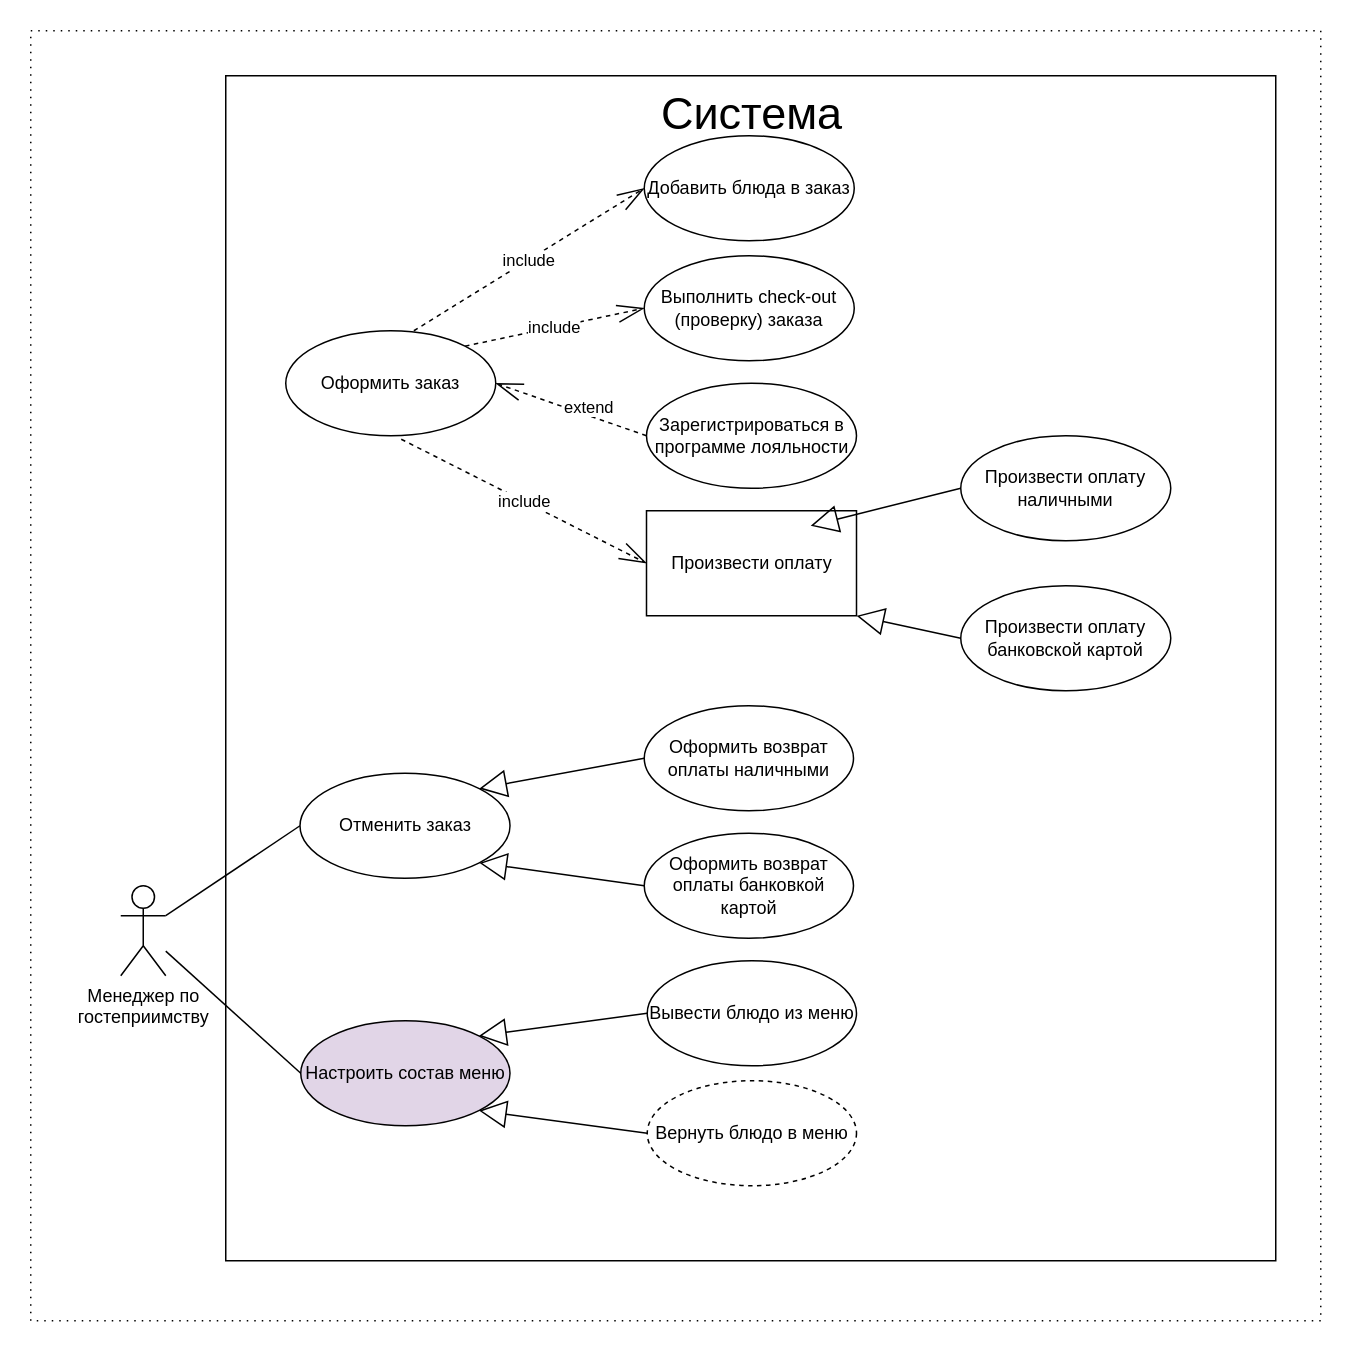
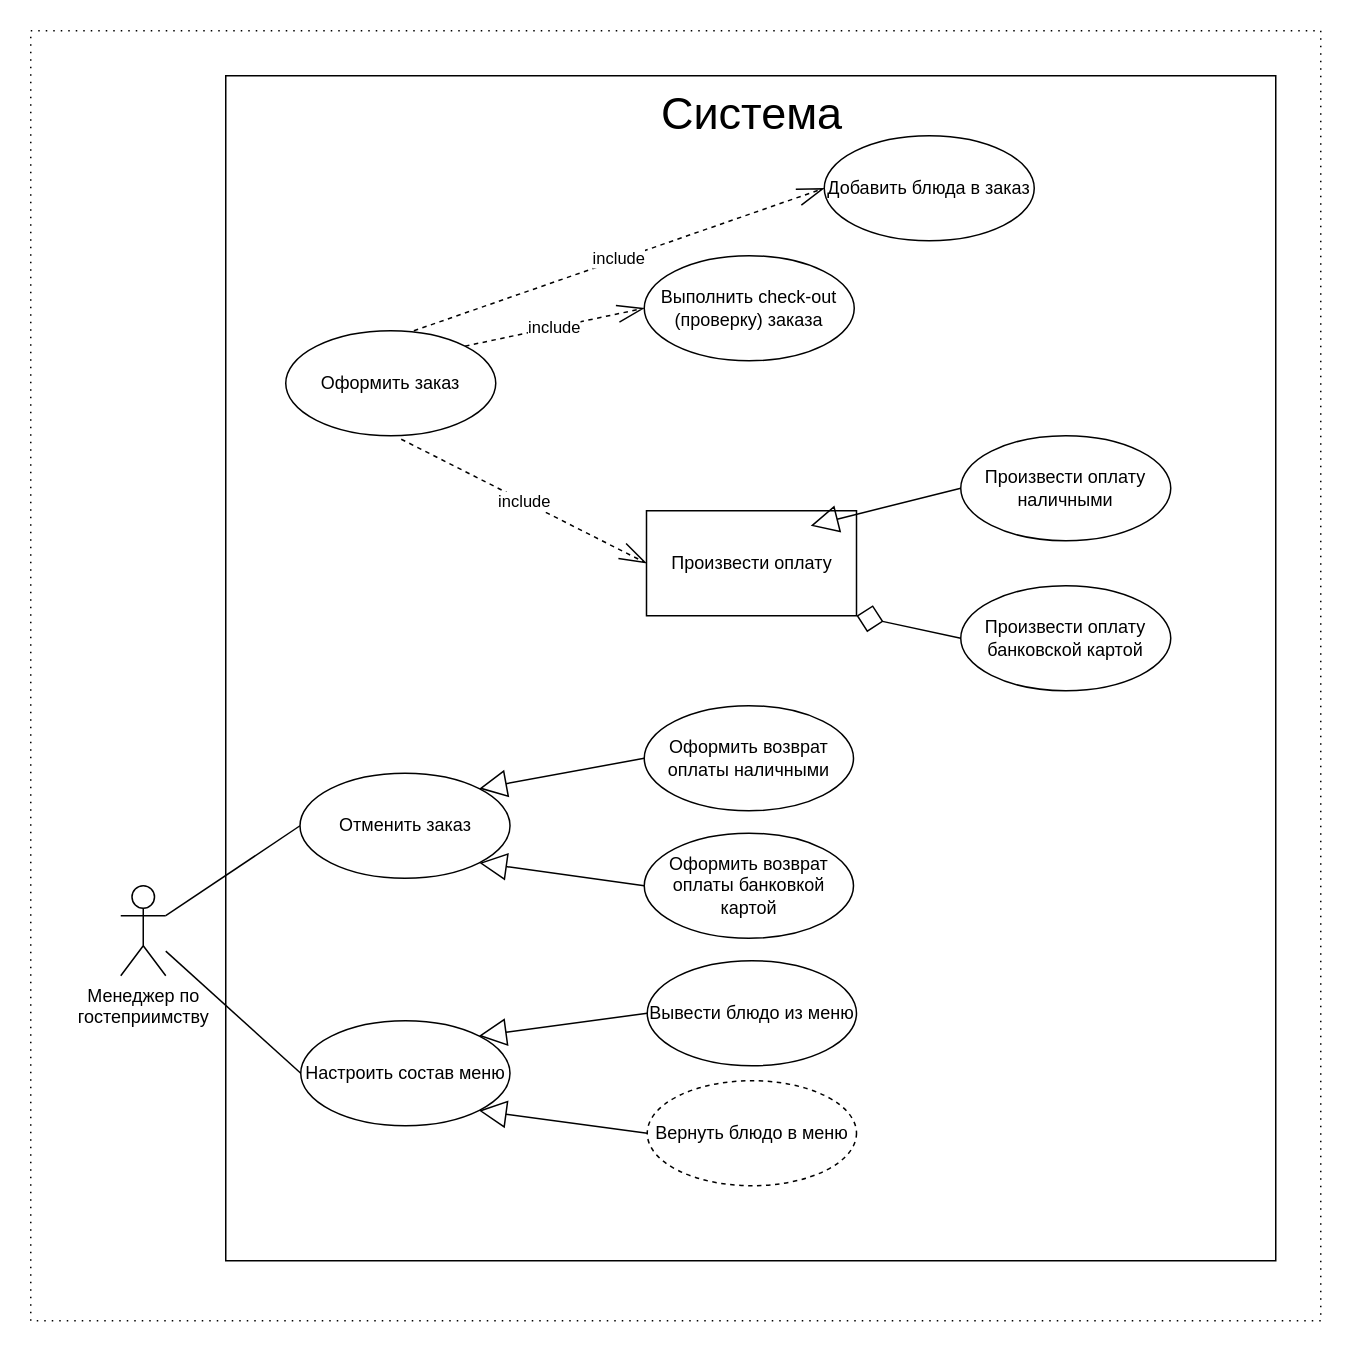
(749, 188) -> (929, 188)
(573, 410) -> none
(752, 436) -> none
(884, 622) -> (884, 622)
(405, 1073) -> (405, 1073)
